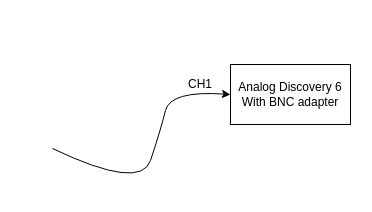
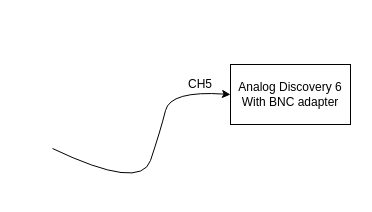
(201, 85) -> (201, 85)
